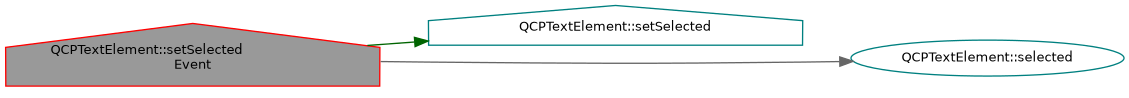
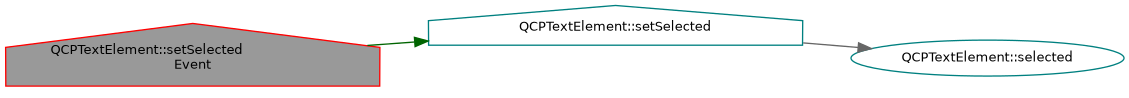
(610, 63) -> (831, 45)
